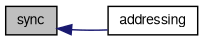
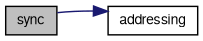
(90, 30) -> (75, 11)
